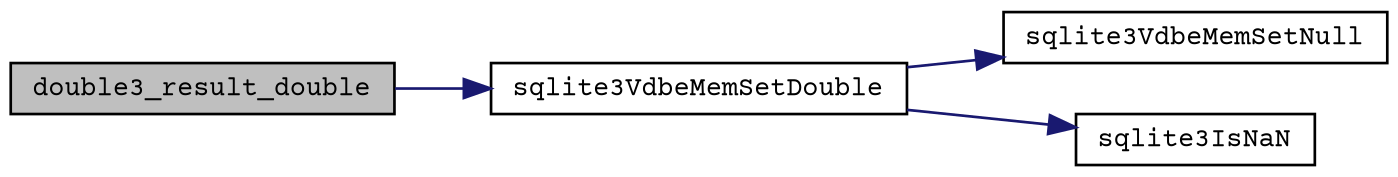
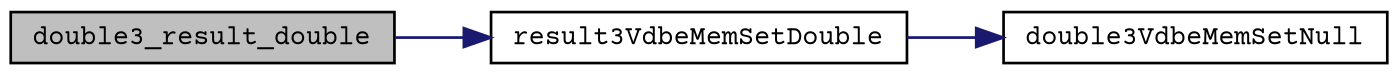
(1195, 38) -> (1195, 38)
(699, 89) -> (699, 38)
(1195, 140) -> none
